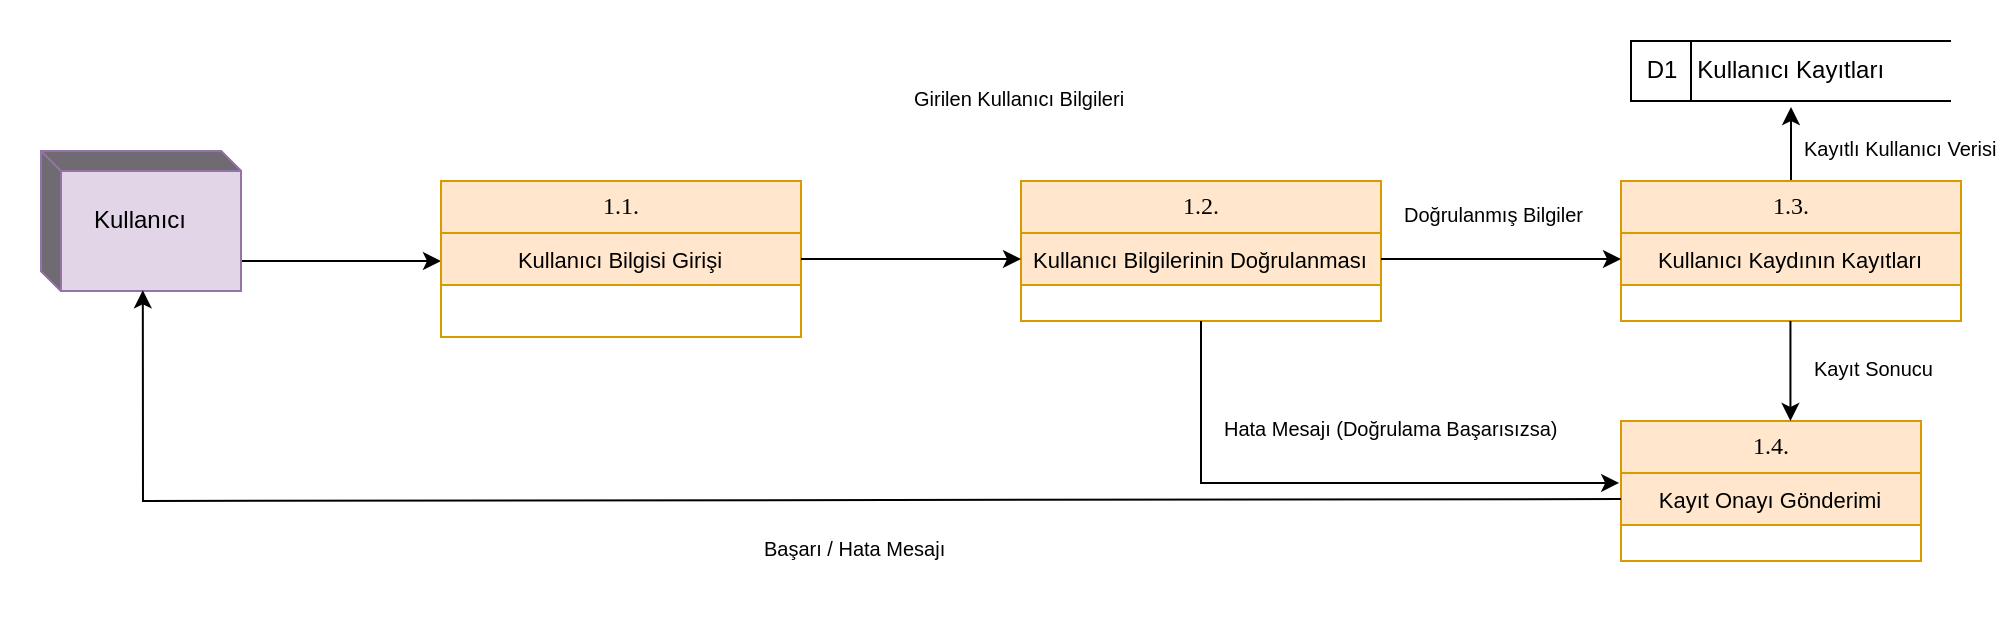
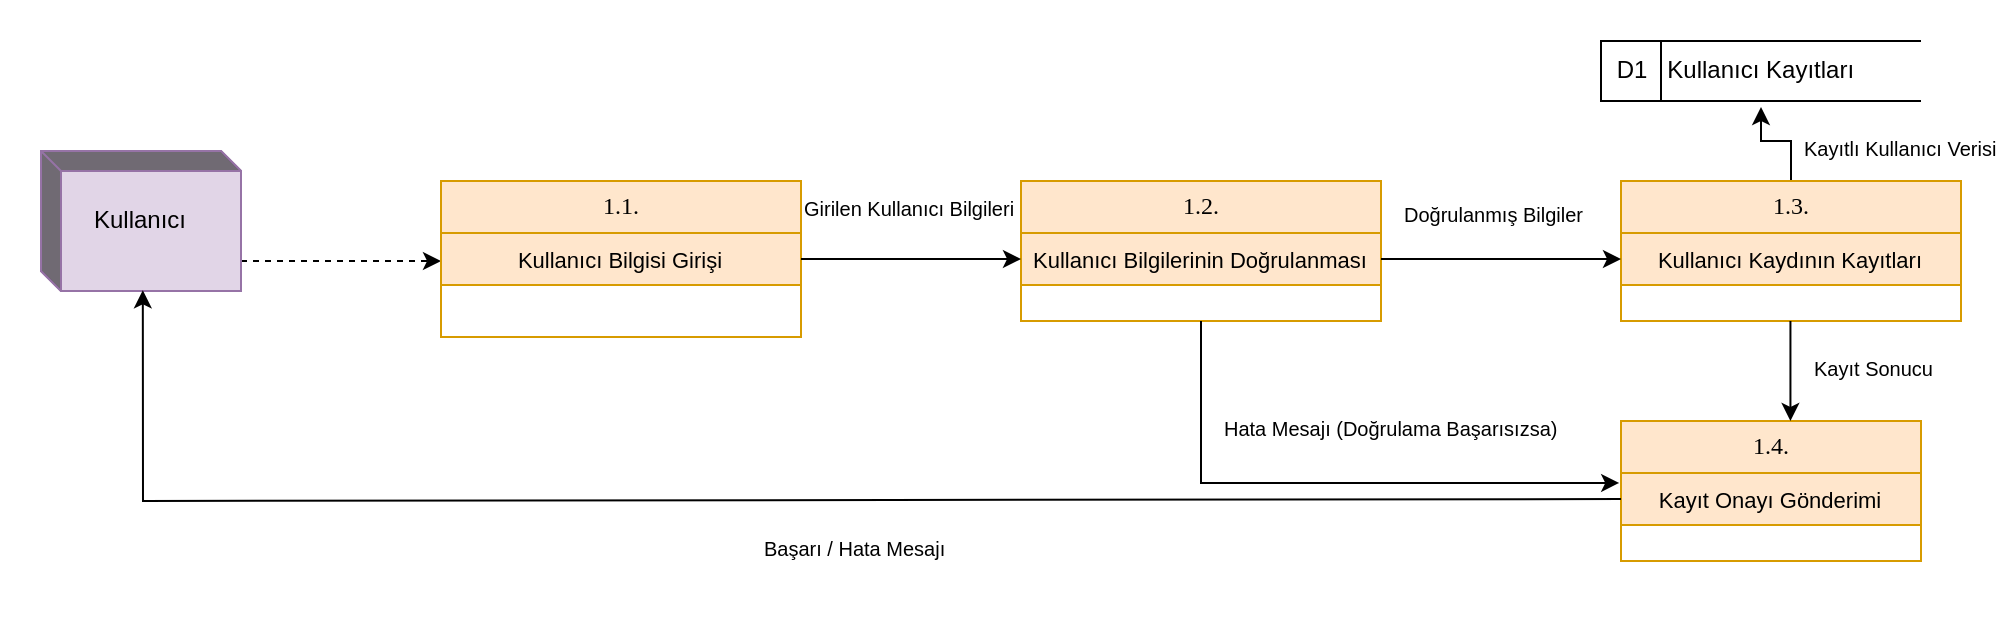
(1791, 71) -> (1761, 71)
(1021, 111) -> (911, 221)
(333, 261) -> (333, 261)
